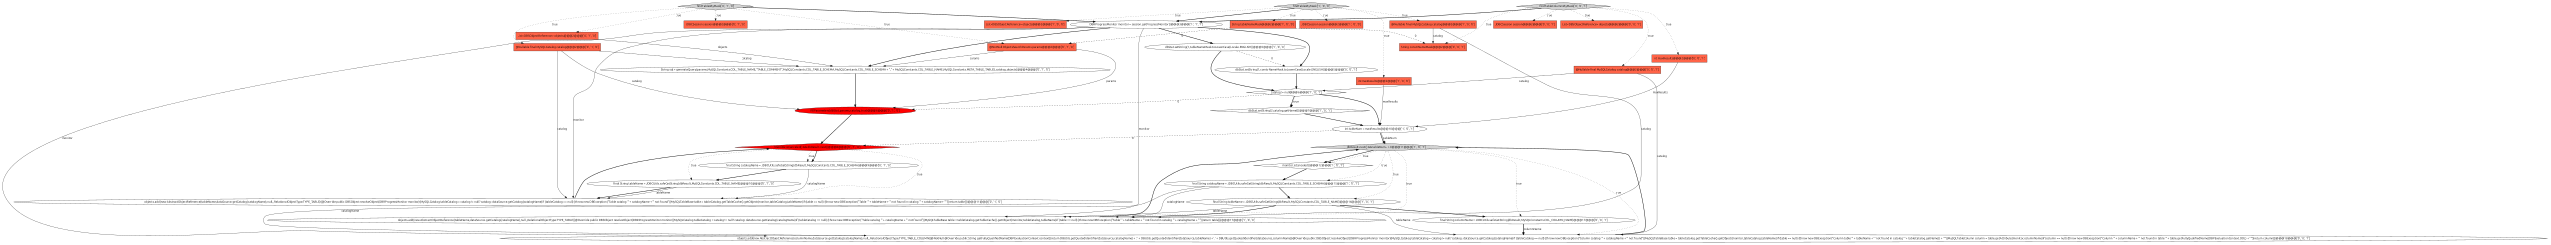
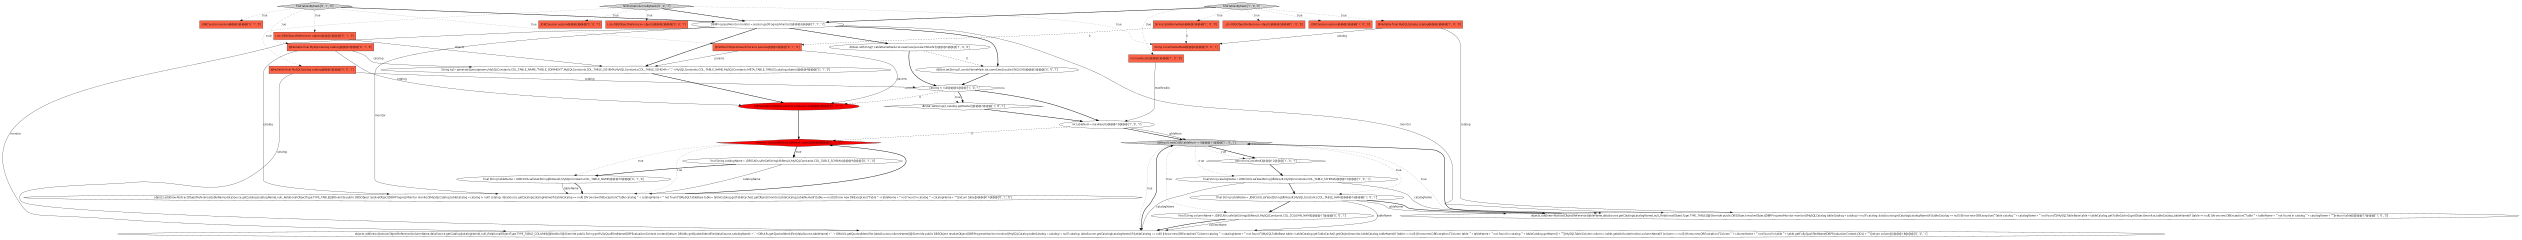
(1679, 59) -> none
